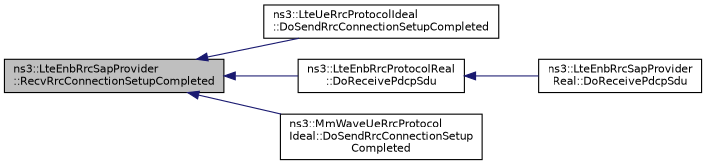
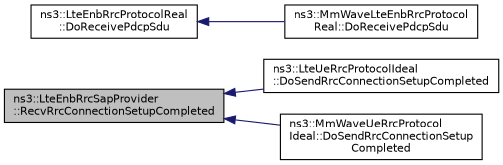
(267, 76) -> none
(620, 76) -> (381, 22)
